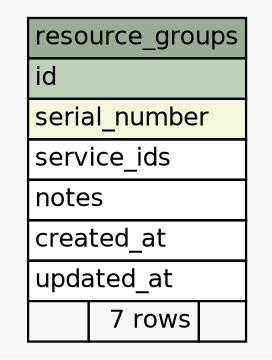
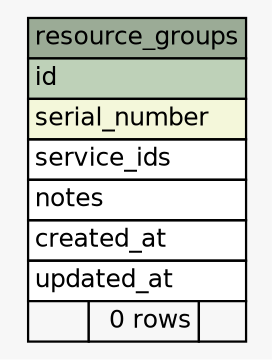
(151, 320) -> (151, 320)
